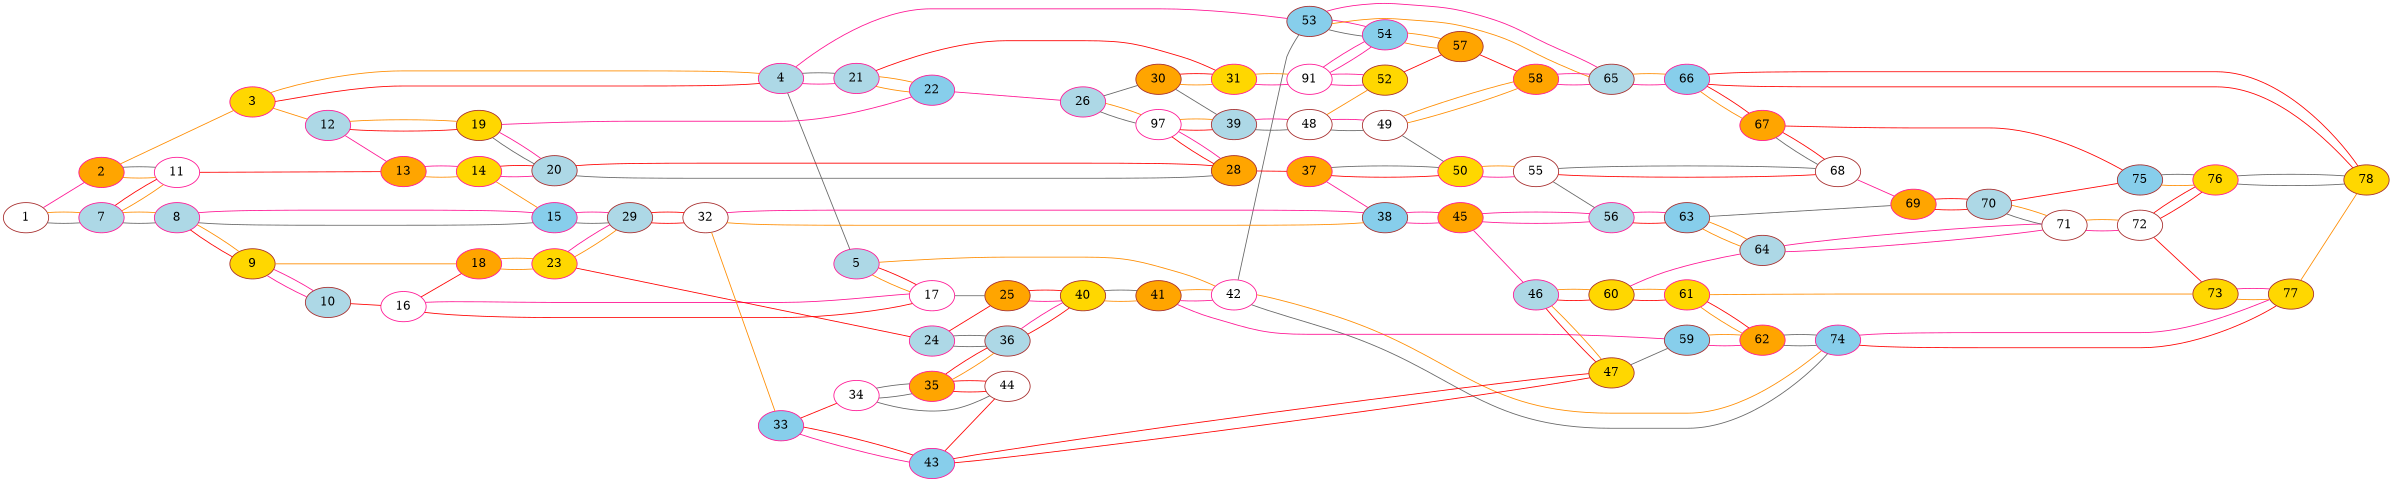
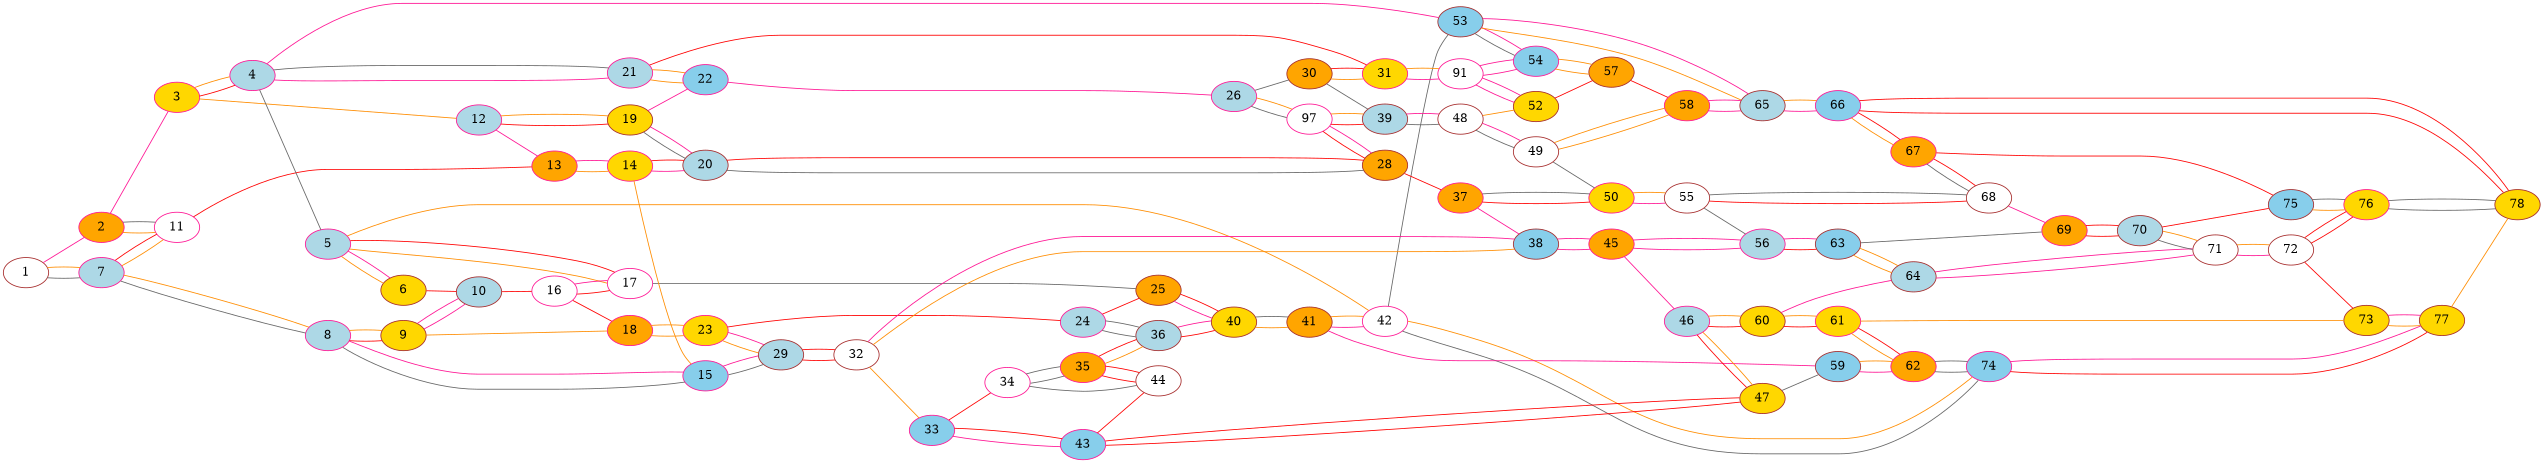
(177, 137) -> (139, 162)
none -> (404, 290)
